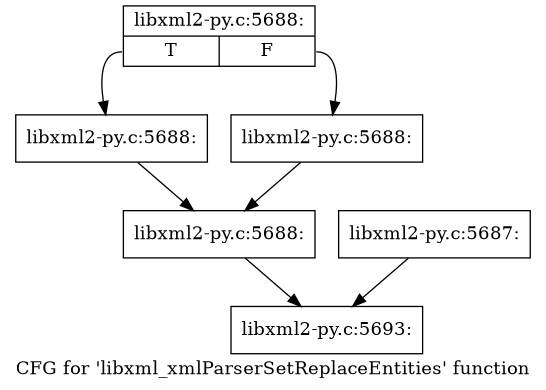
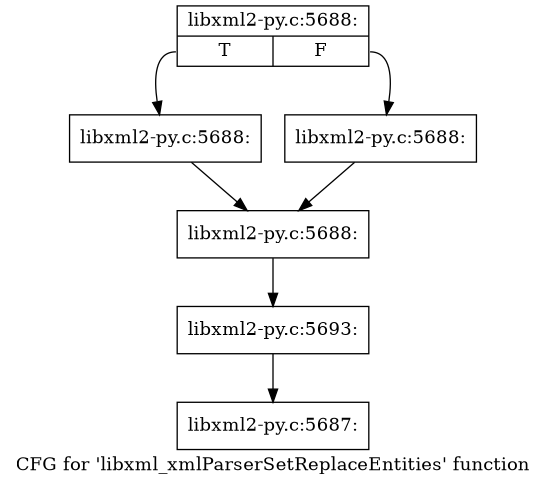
(385, 278) -> (273, 372)
